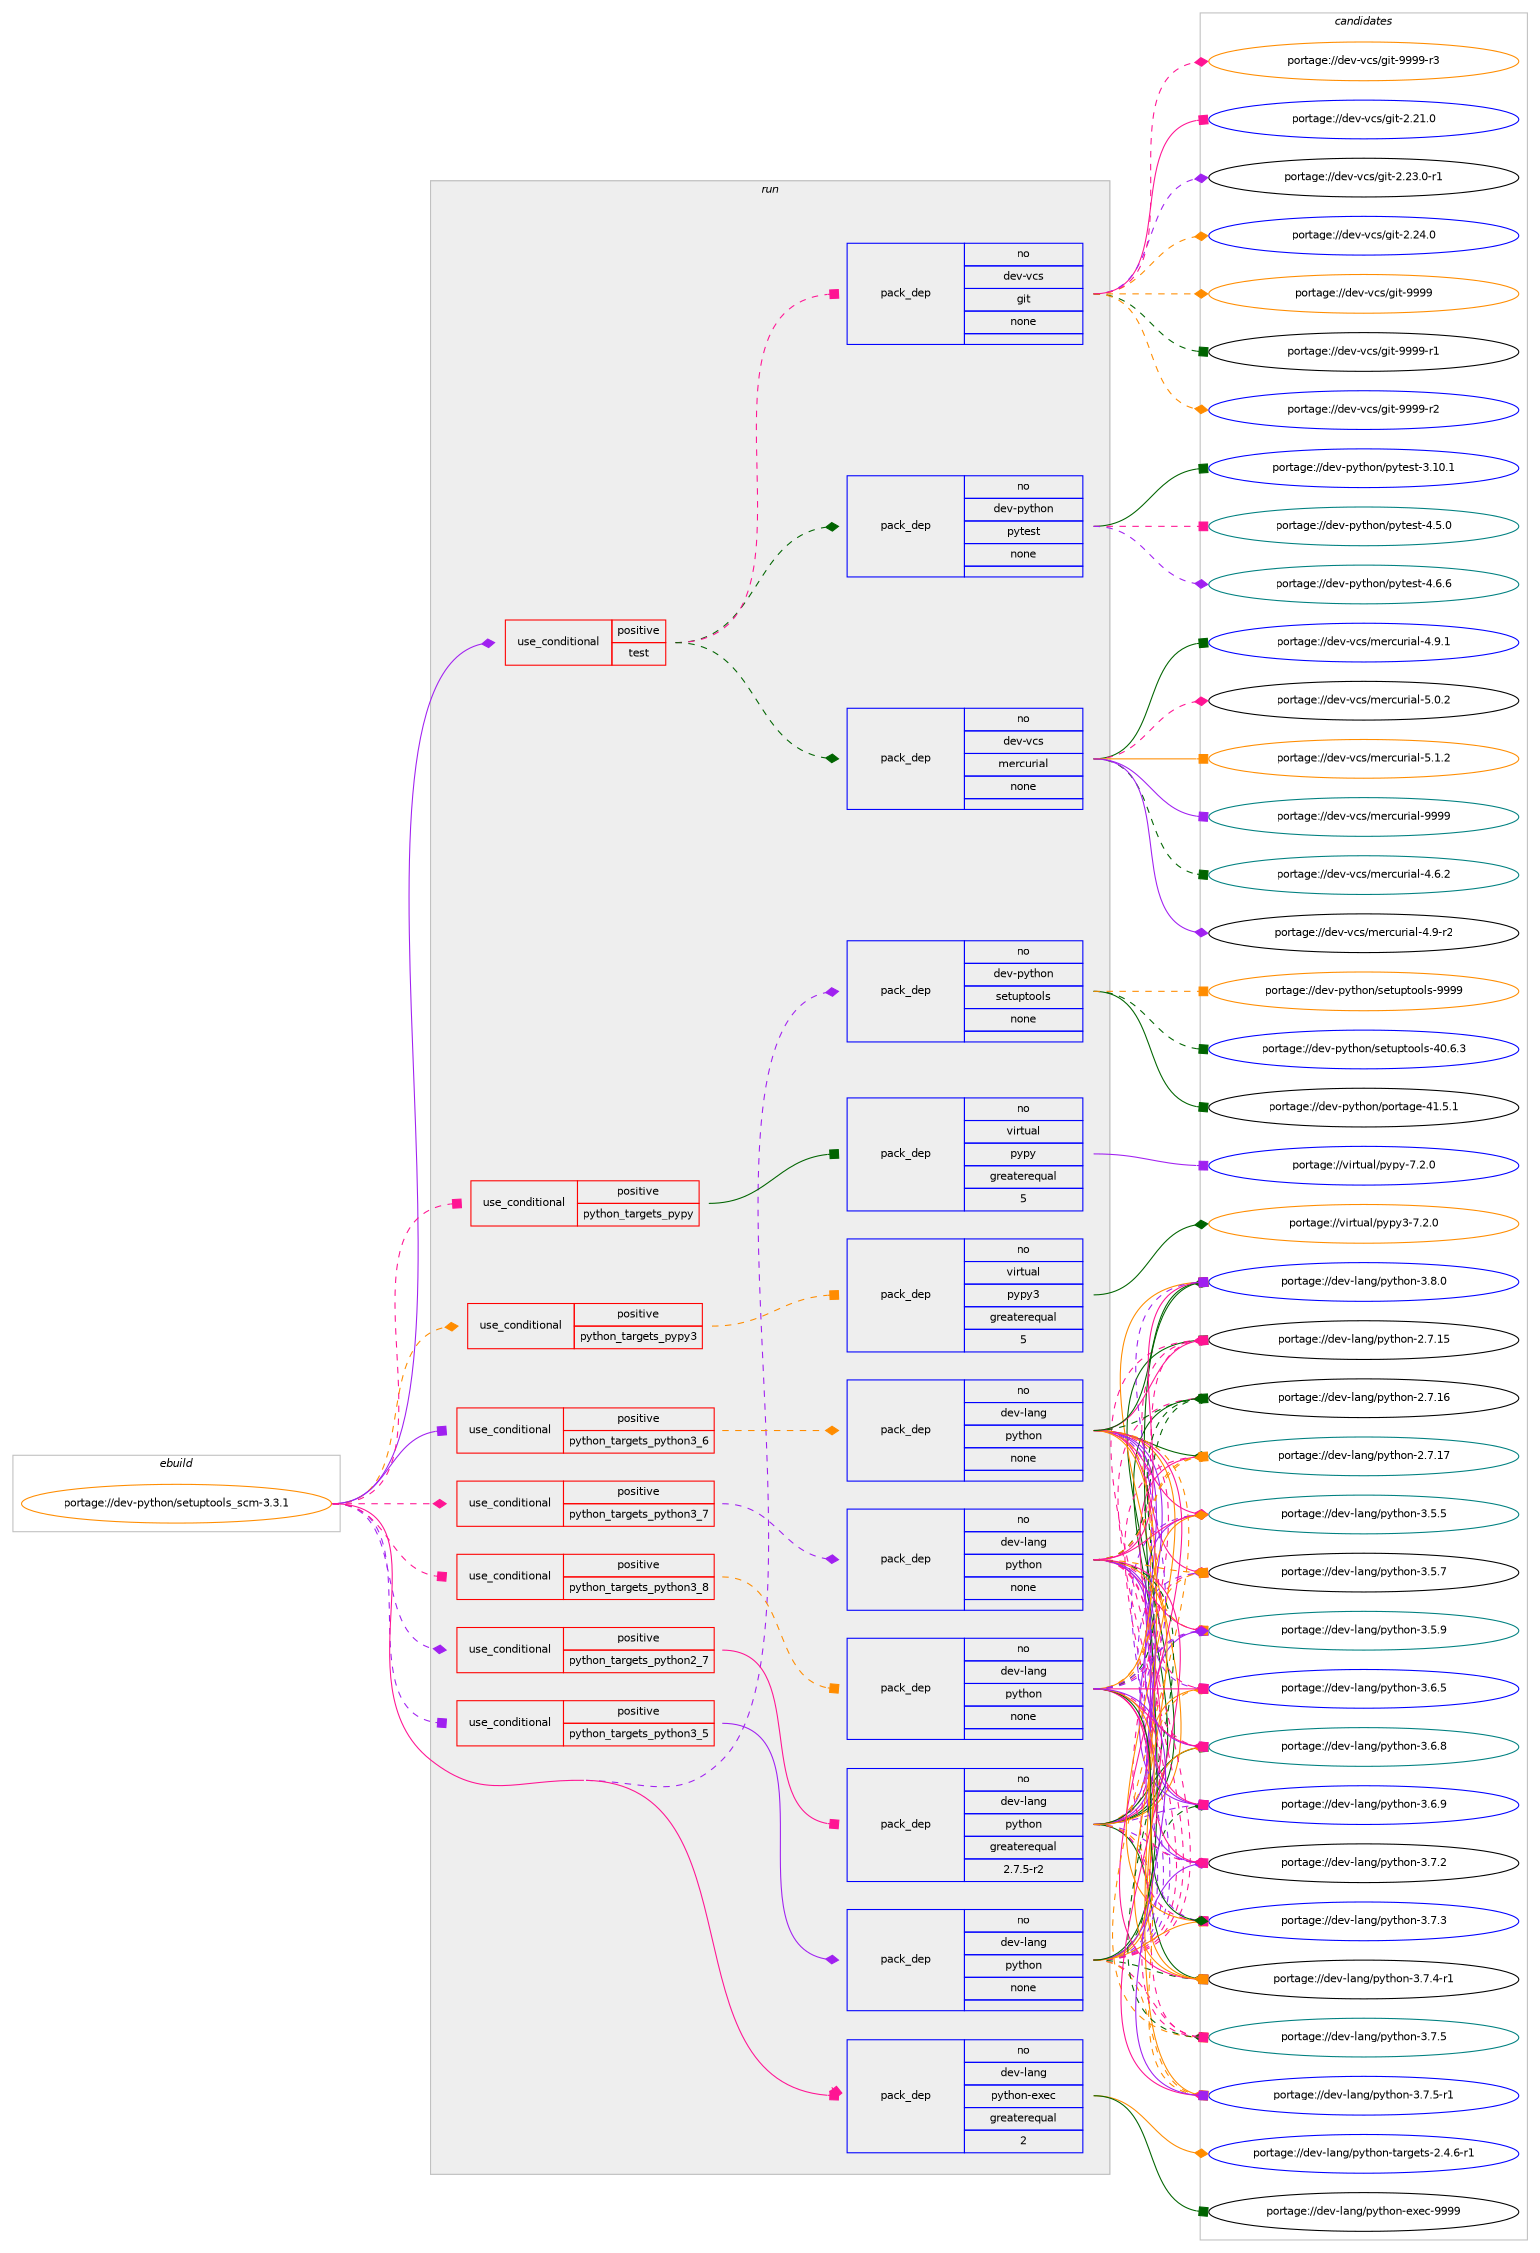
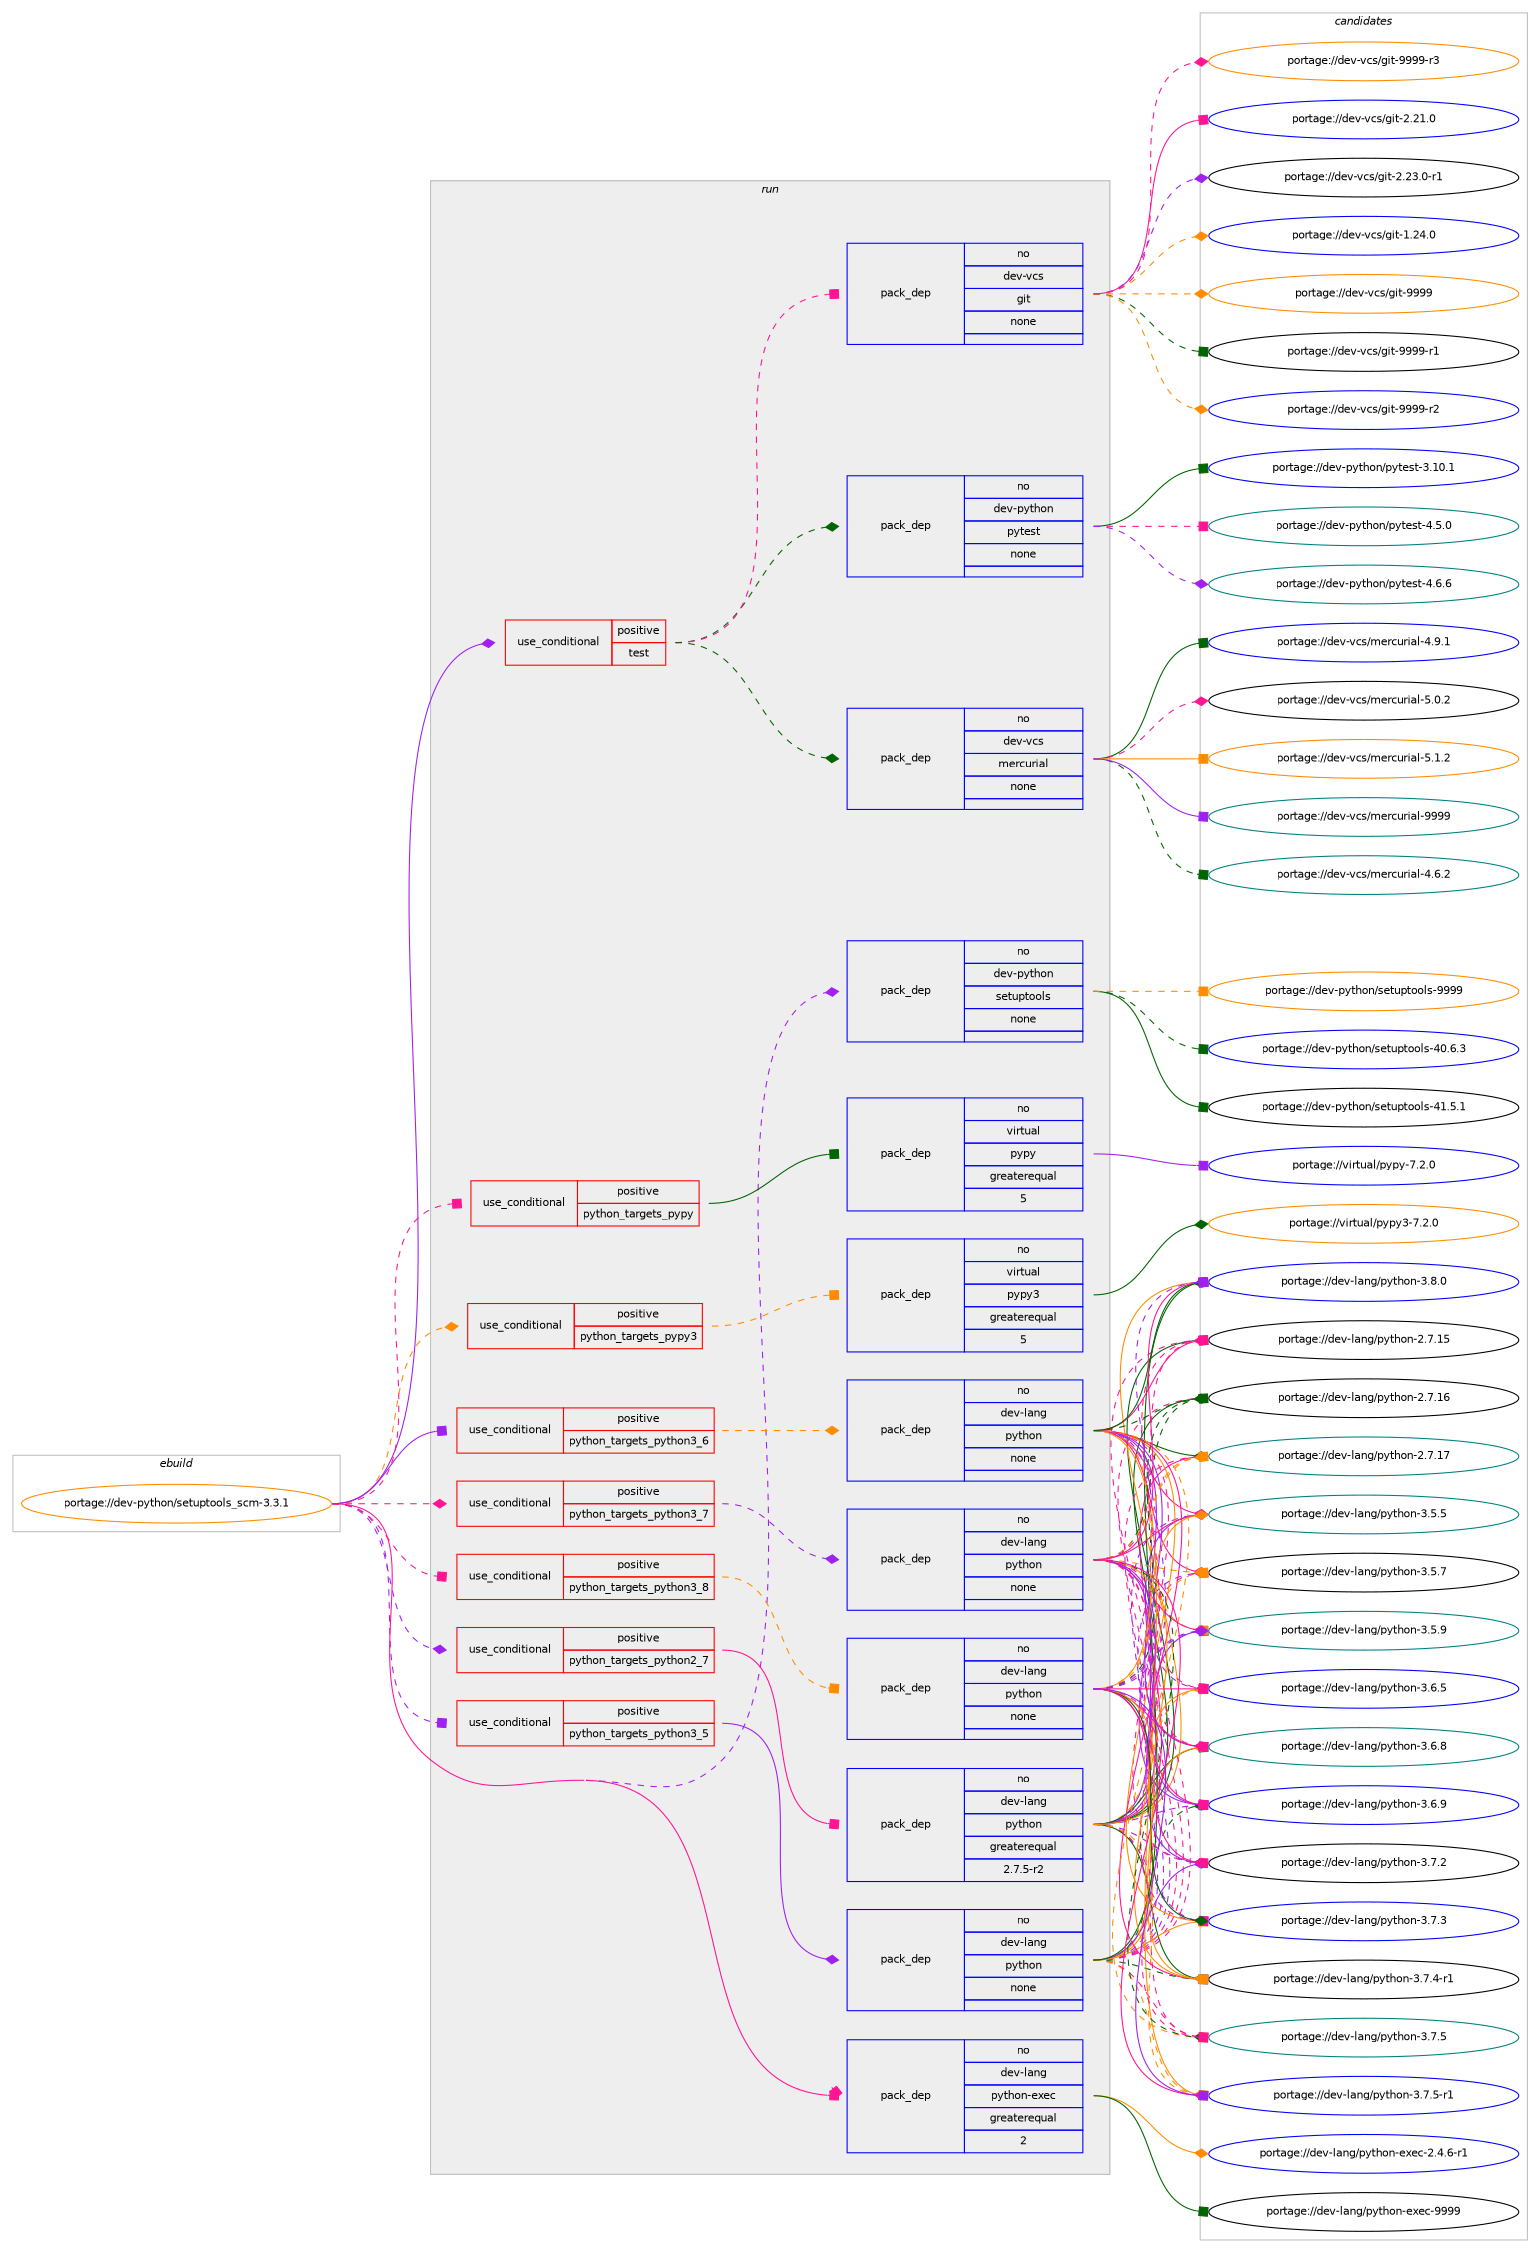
(1364, 236) -> (1364, 236)
(1364, 933) -> none
(1364, 1108) -> (1364, 1108)
(1364, 2154) -> (1364, 2154)
